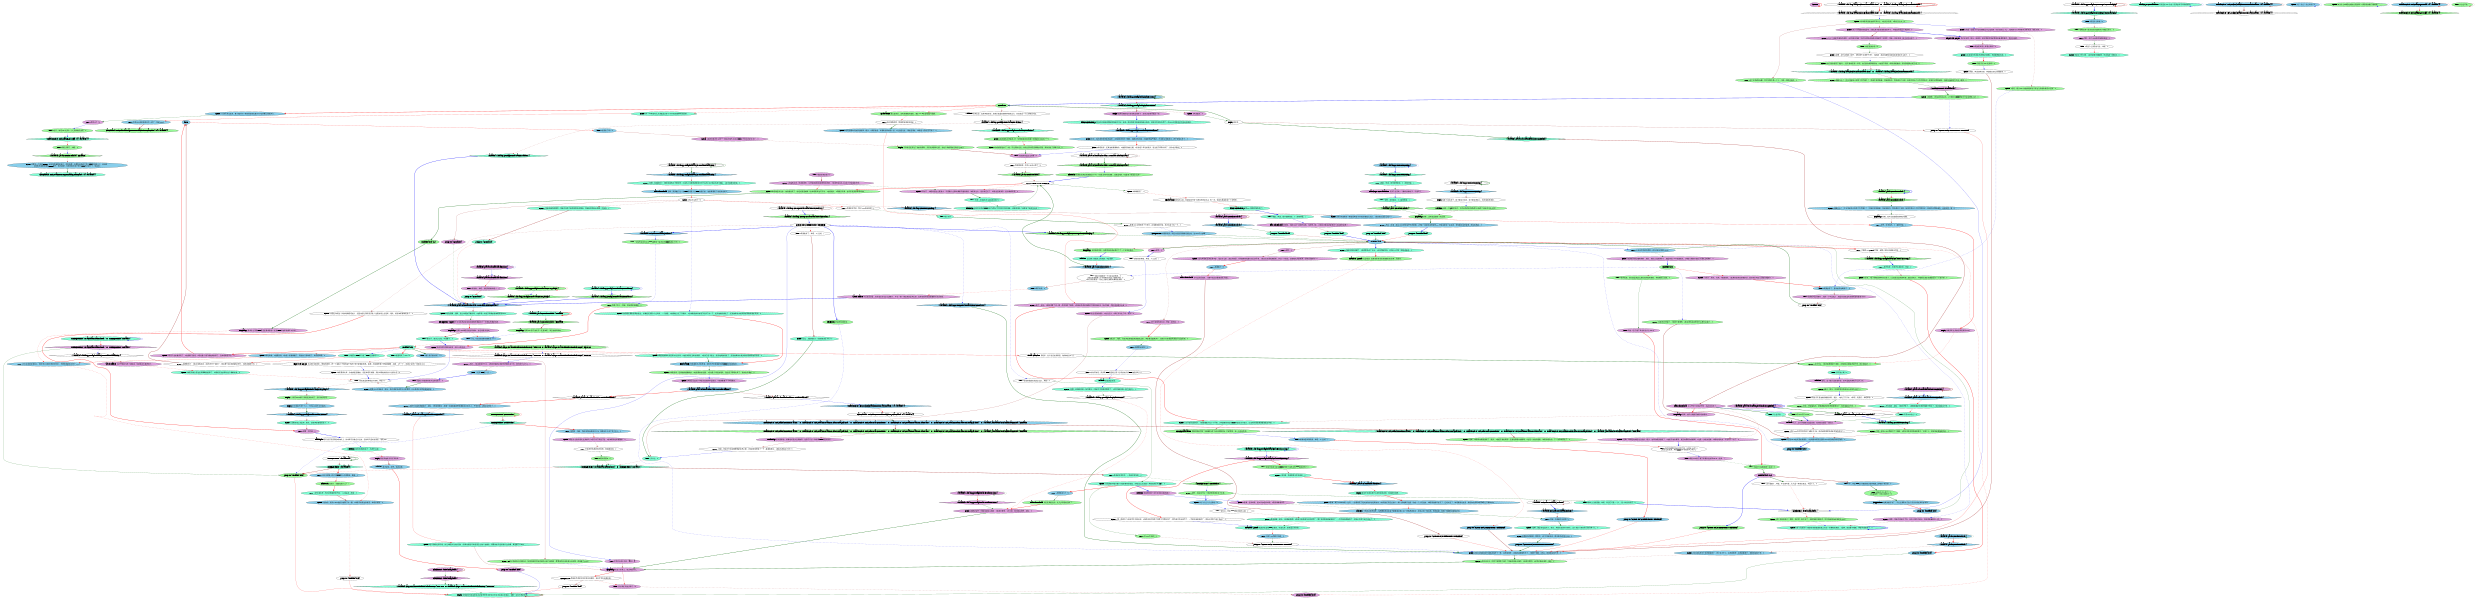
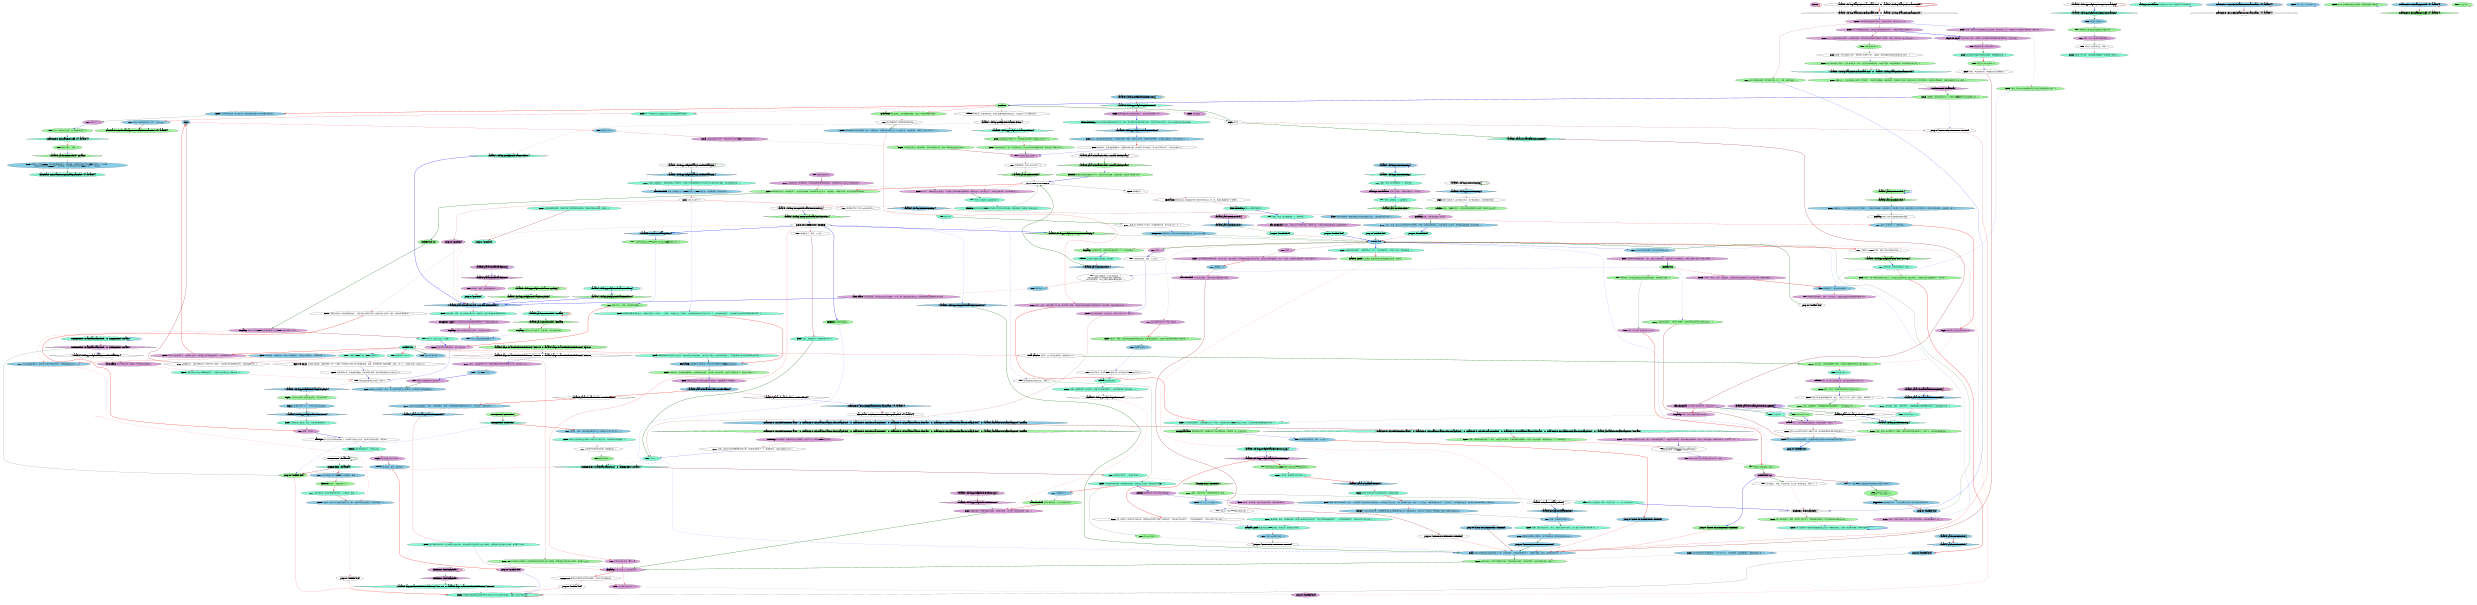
(1880, 21) -> (1880, 21)
(186, 122) -> (186, 122)
(1431, 217) -> (1431, 217)
(454, 335) -> (357, 335)
(385, 385) -> (383, 385)
(650, 391) -> (650, 391)
(594, 440) -> (594, 440)
